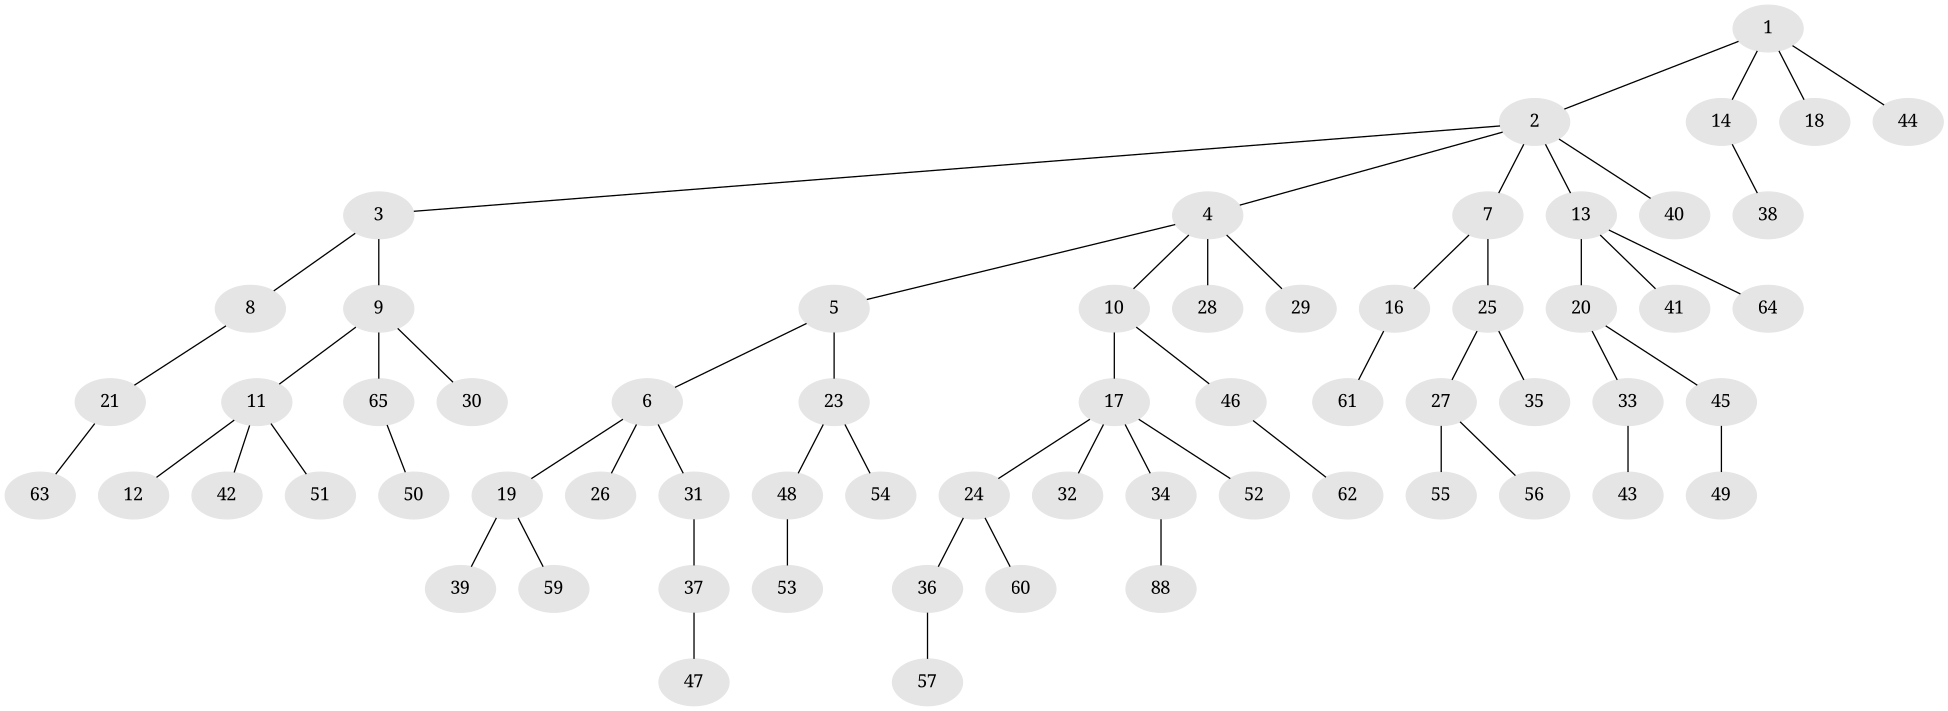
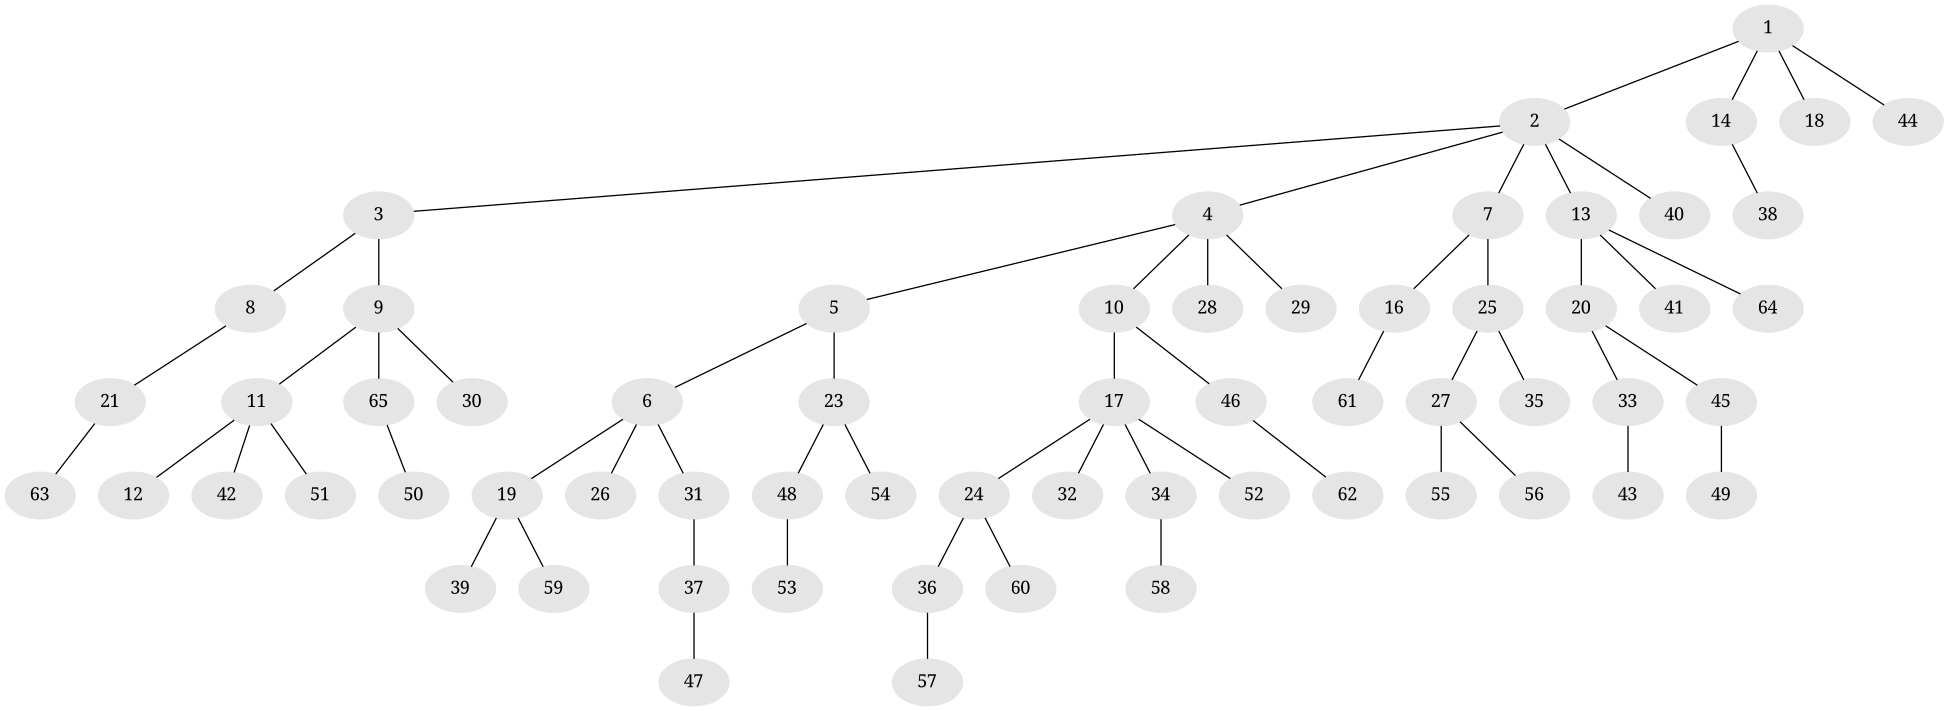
(1161, 589) -> (1161, 589)
